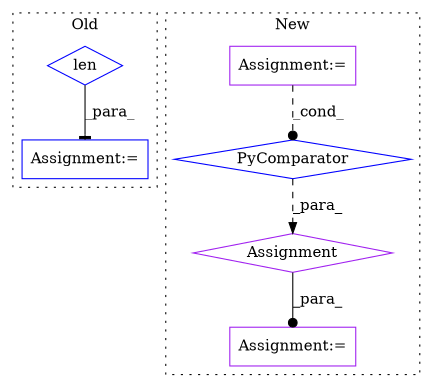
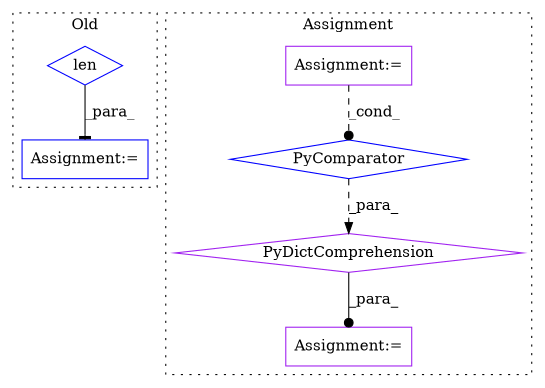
(293, 25) -> (349, 25)
(293, 253) -> (349, 253)
